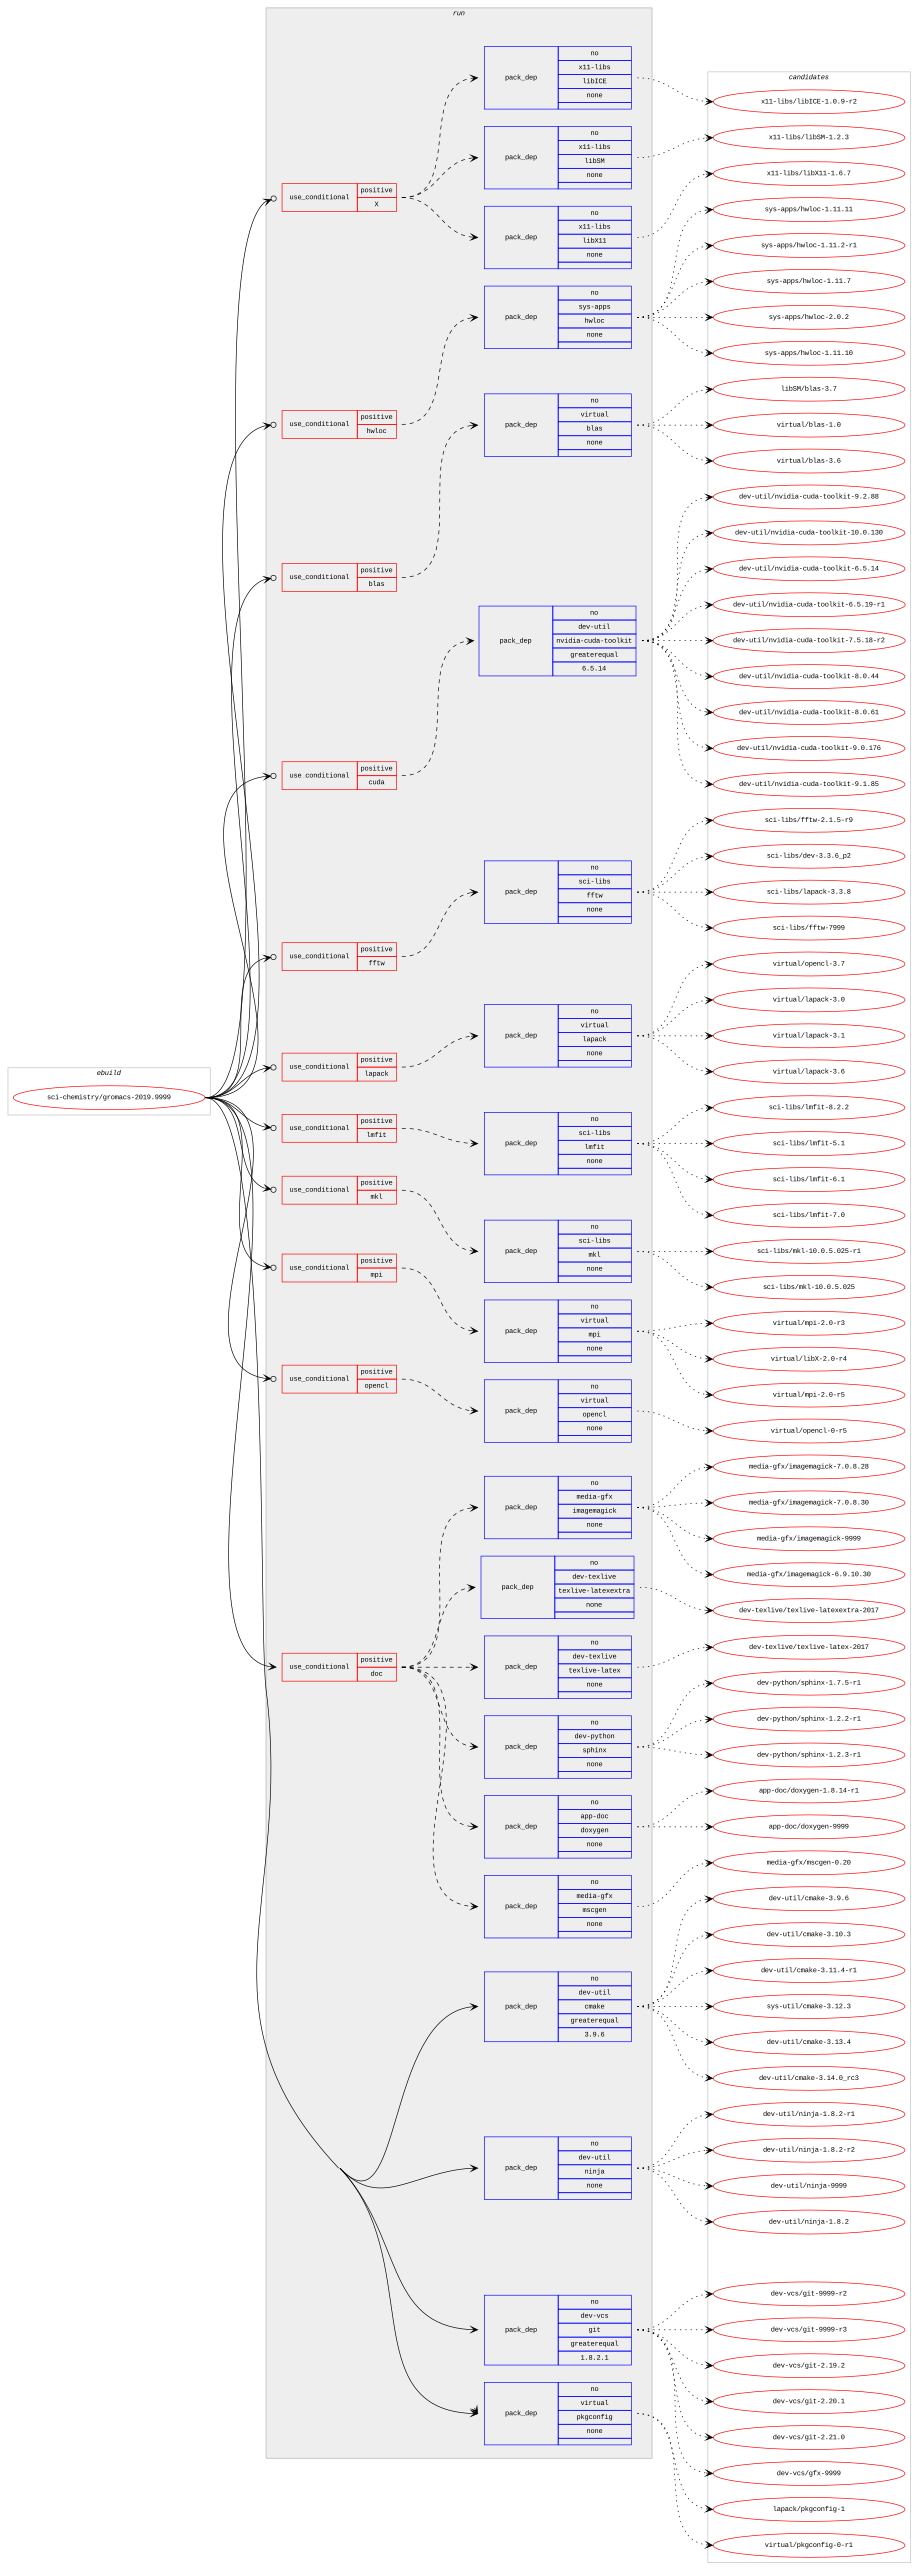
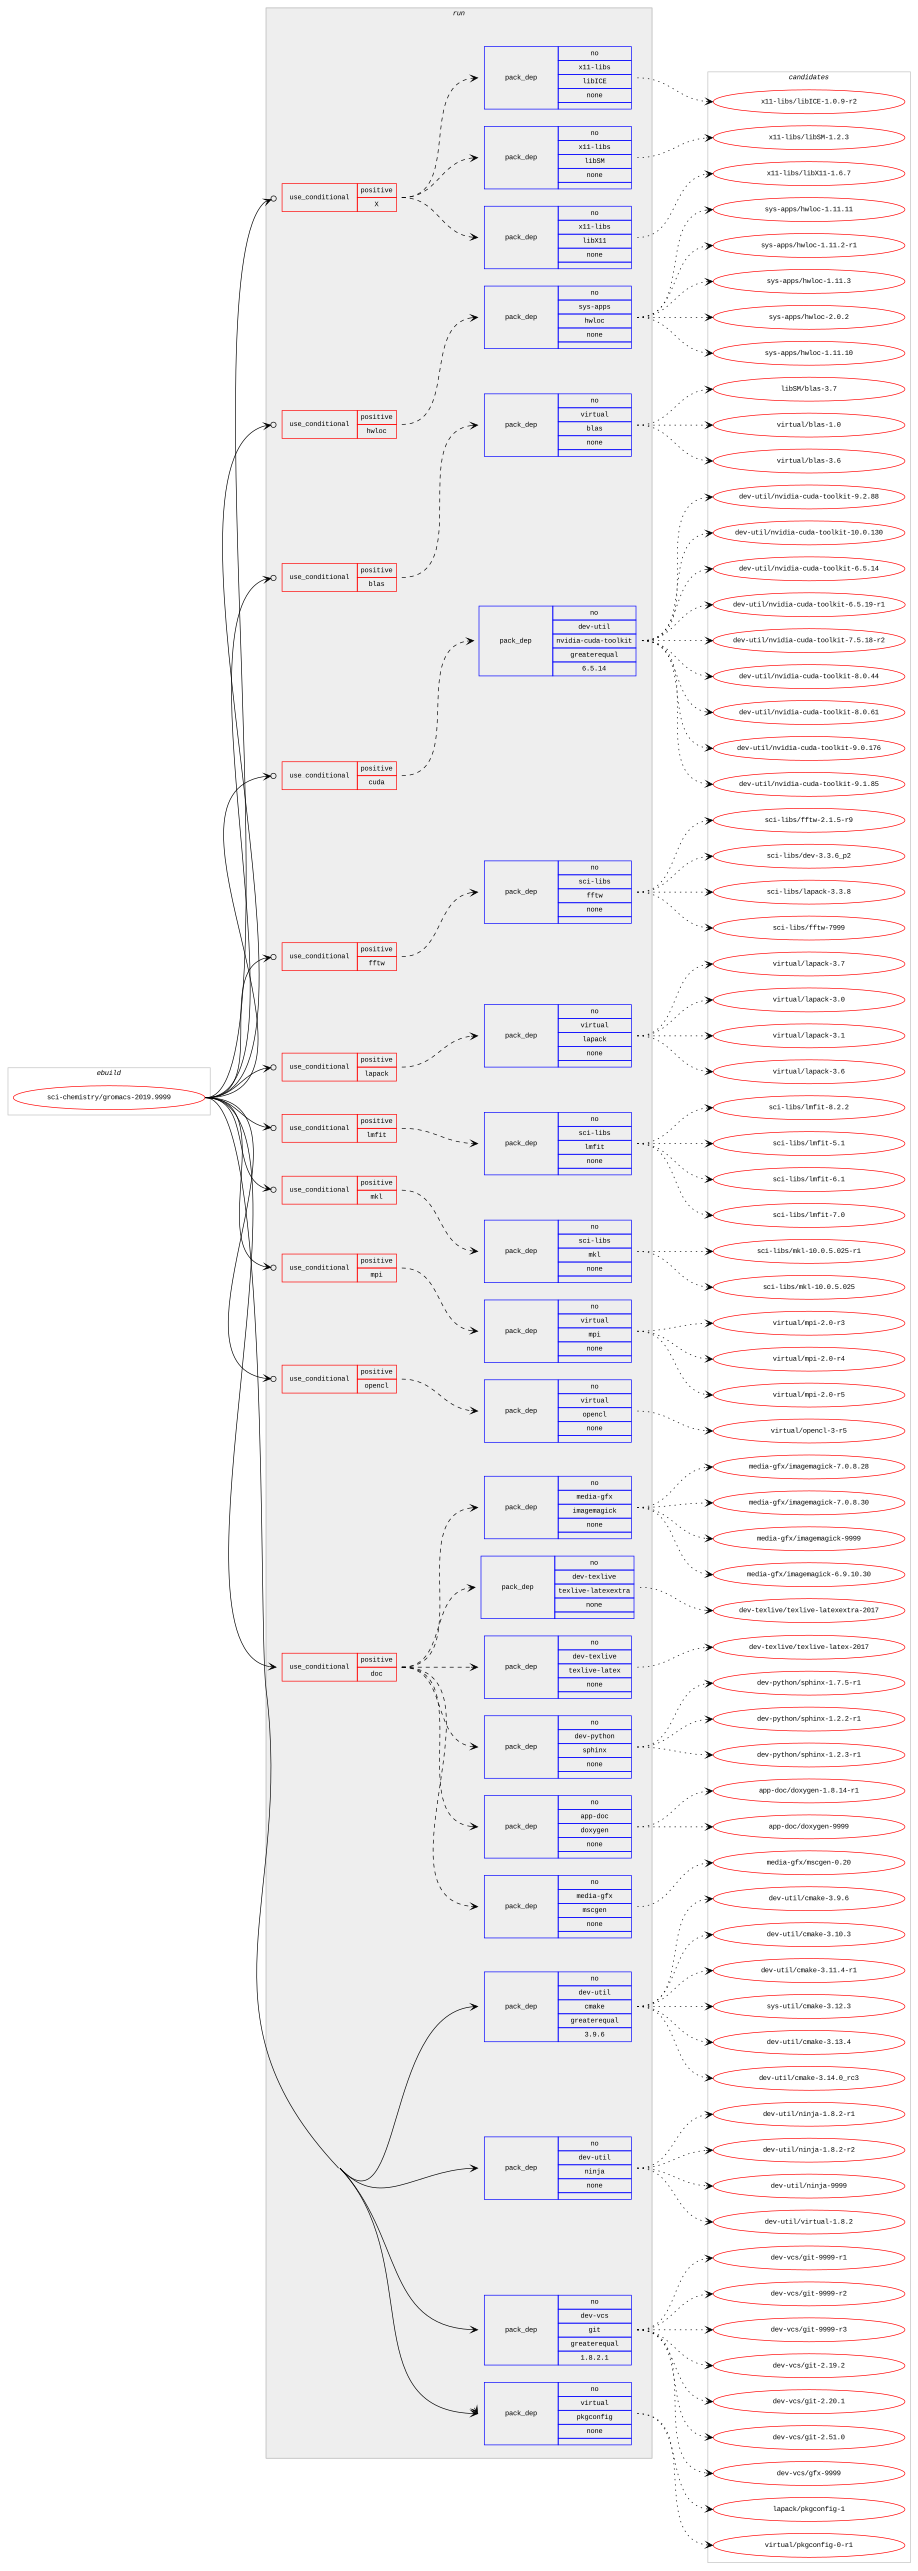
(809, 281) -> (809, 281)
(809, 964) -> (809, 964)
(809, 1359) -> (809, 1359)
(809, 1431) -> (809, 1431)
(809, 2222) -> (809, 2222)
none -> (809, 2258)
(809, 2438) -> (809, 2438)
